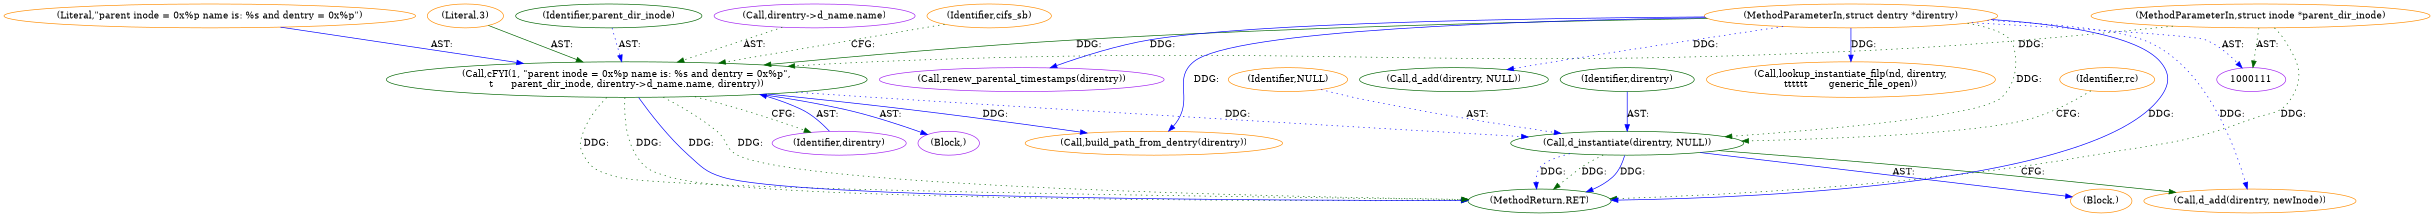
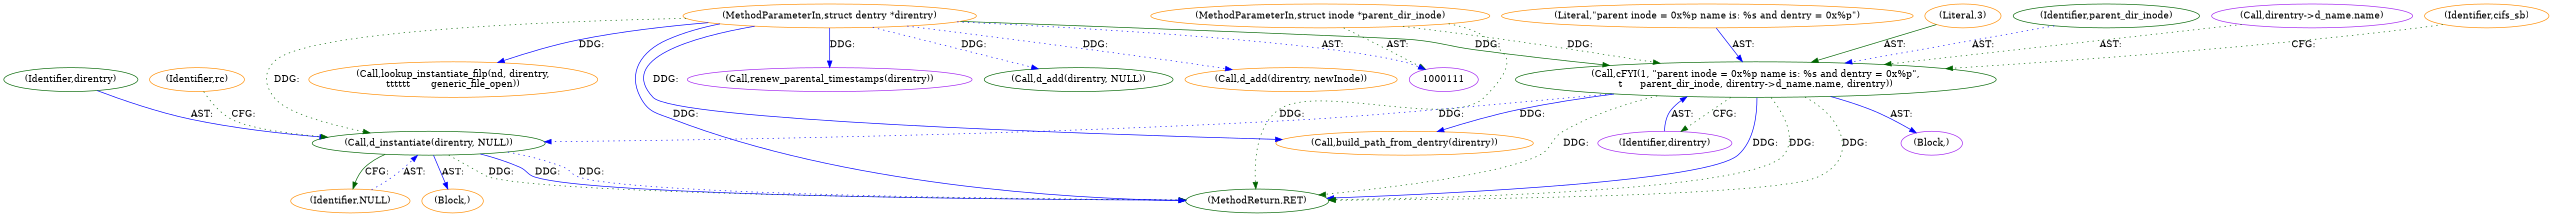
(1944, 169) -> (367, 165)
